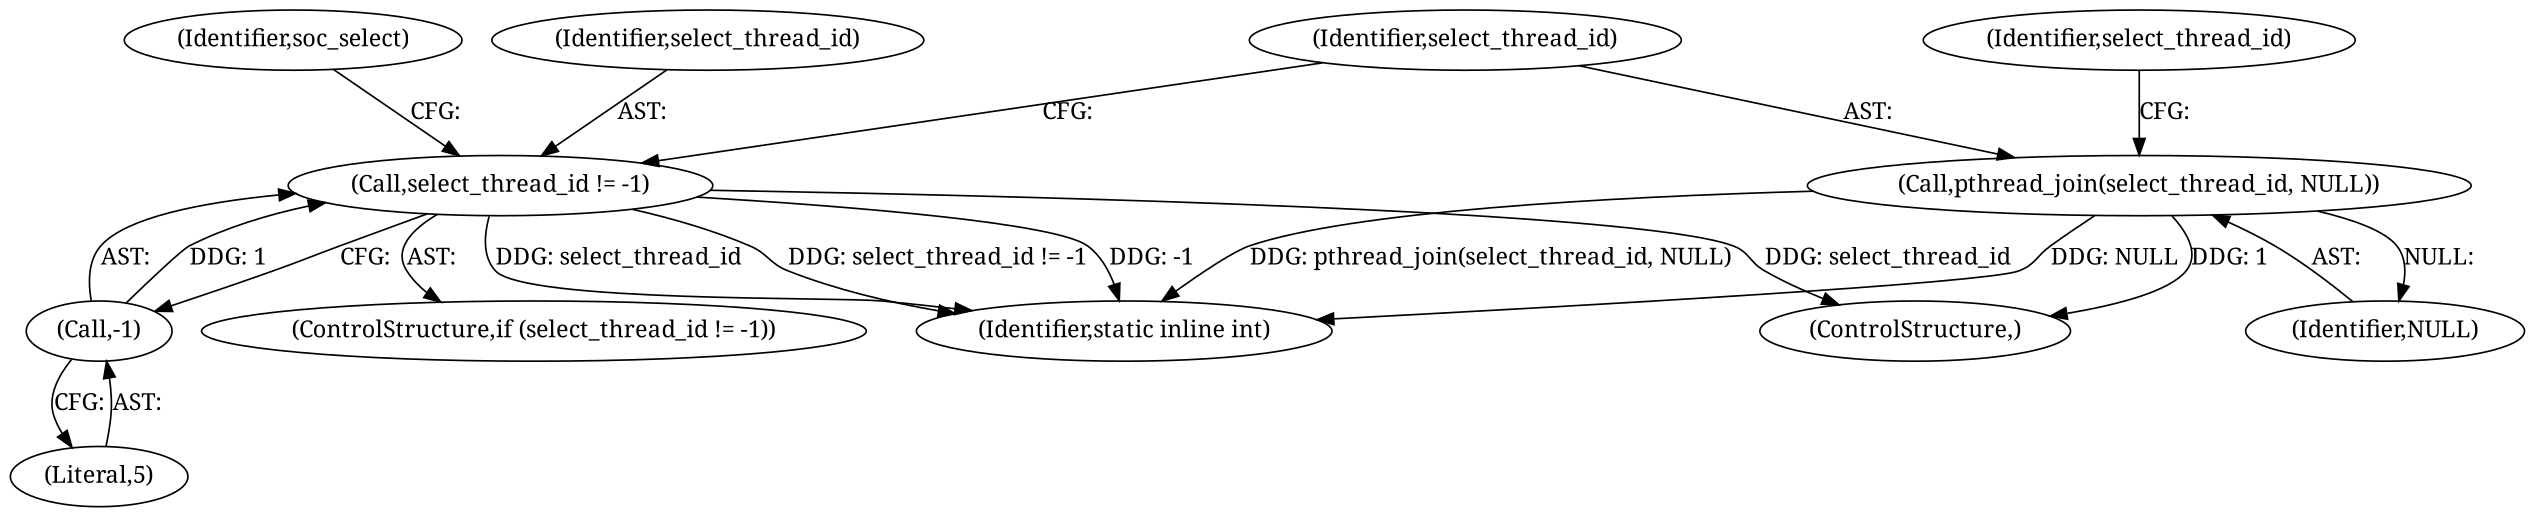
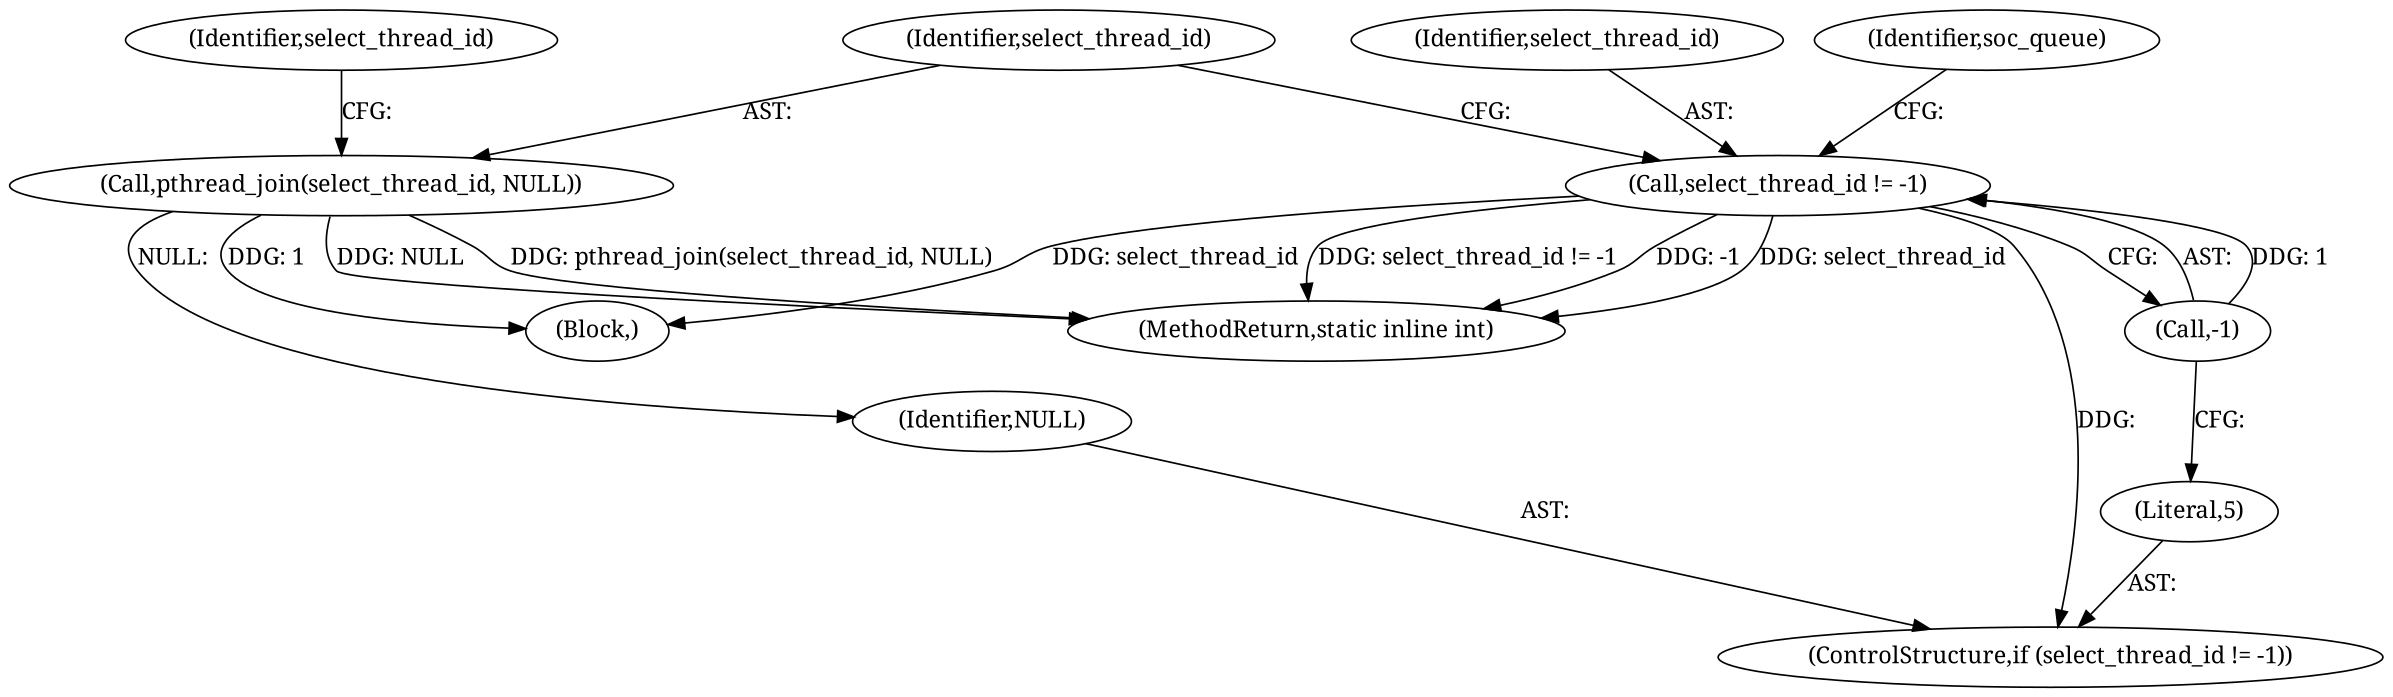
(293, 40) -> (1987, 40)
(2293, 257) -> (1500, 535)
(435, 258) -> (2110, 421)
(1124, 331) -> (1316, 331)
(1915, 331) -> (597, 331)
(111, 412) -> (2127, 578)
